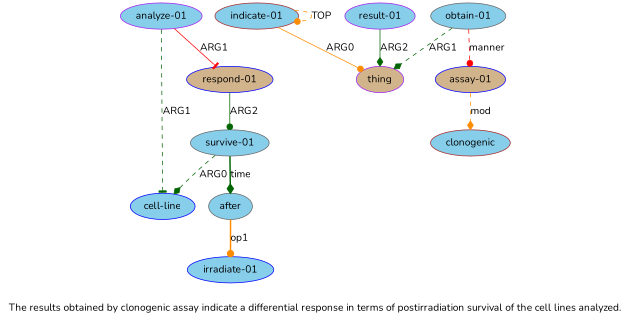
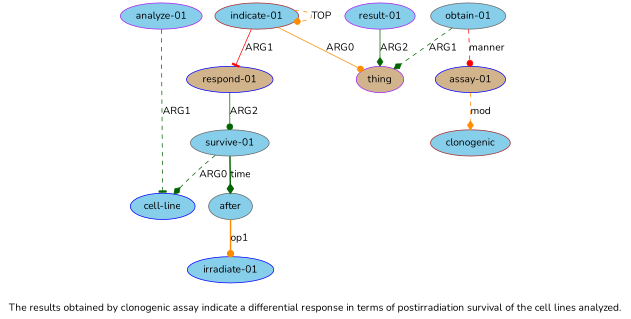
(194, 46) -> (244, 46)
